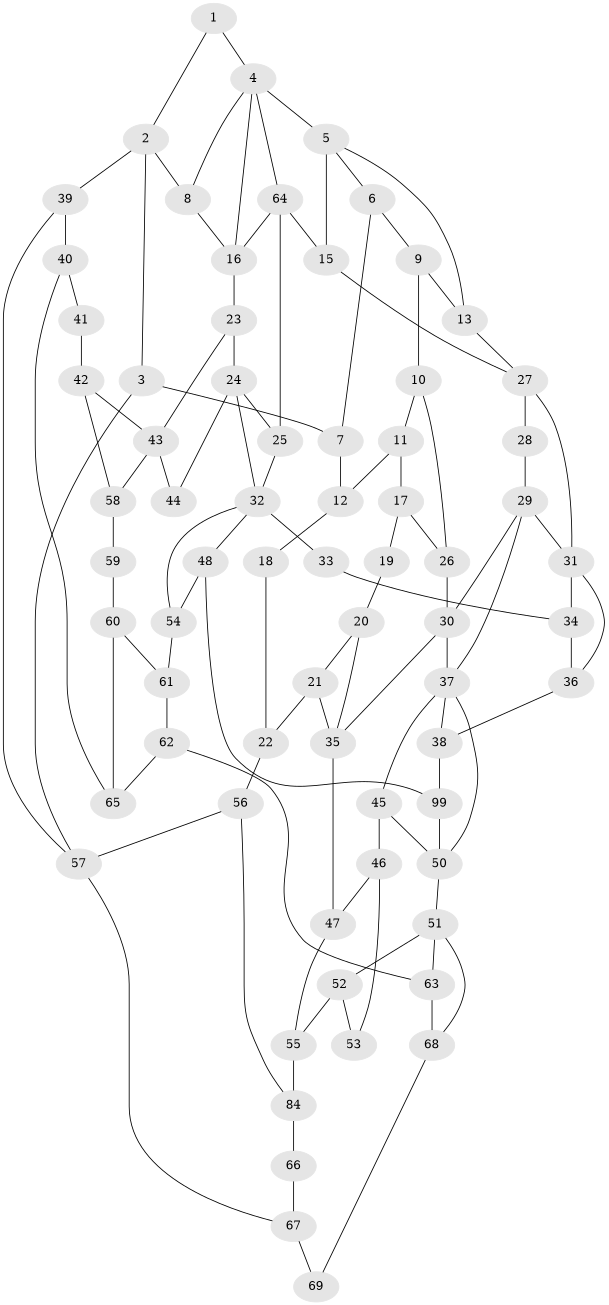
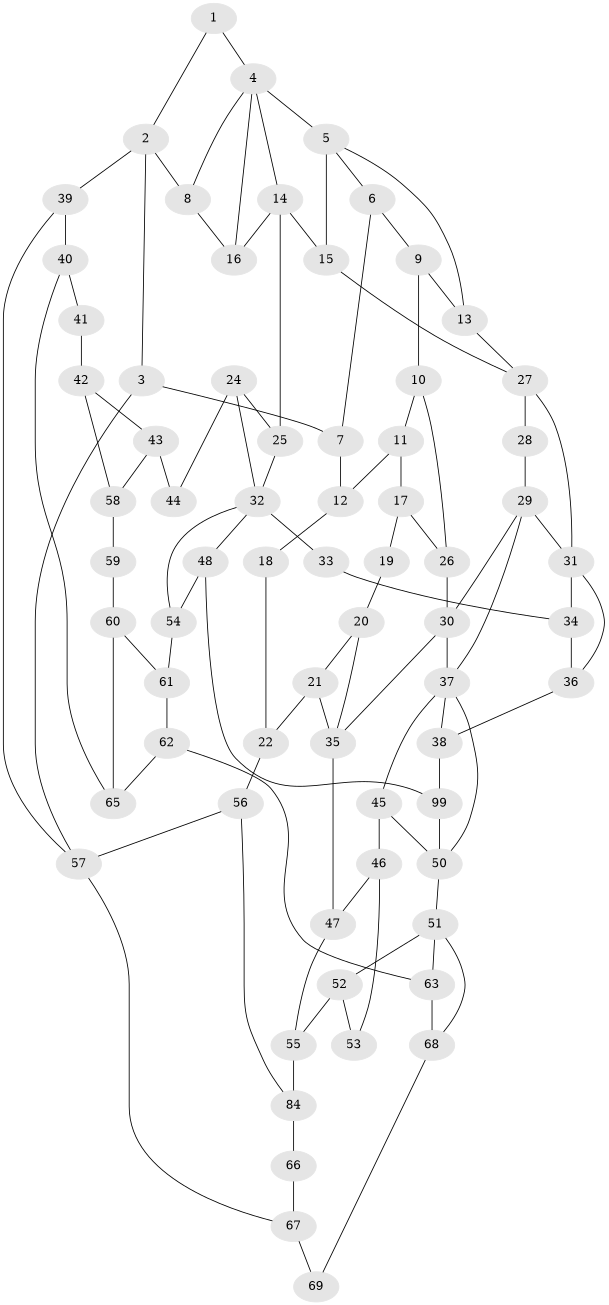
(280, 200) -> (280, 200)
(234, 320) -> none
